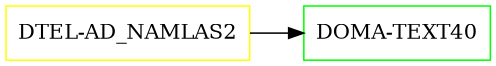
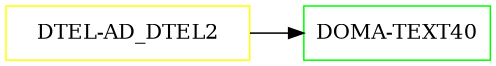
(128, 33) -> (128, 33)
